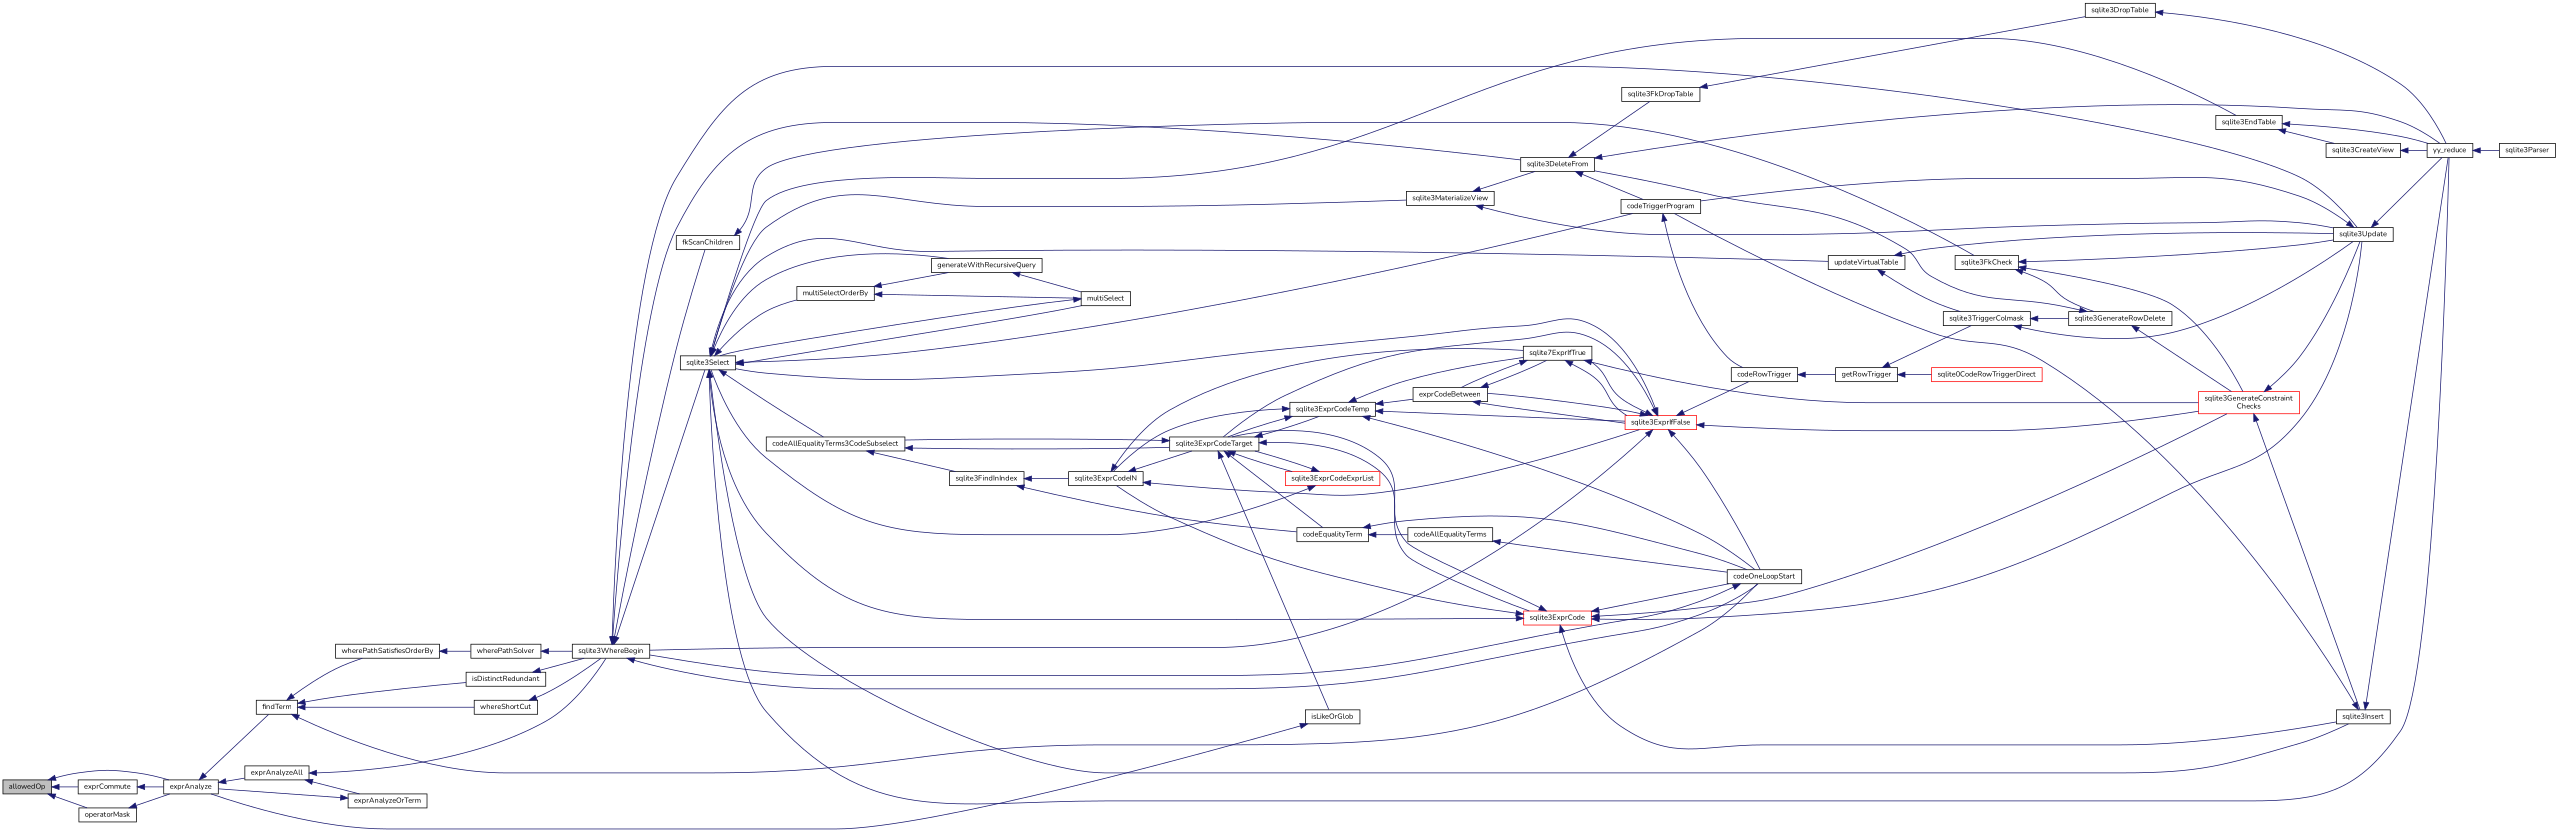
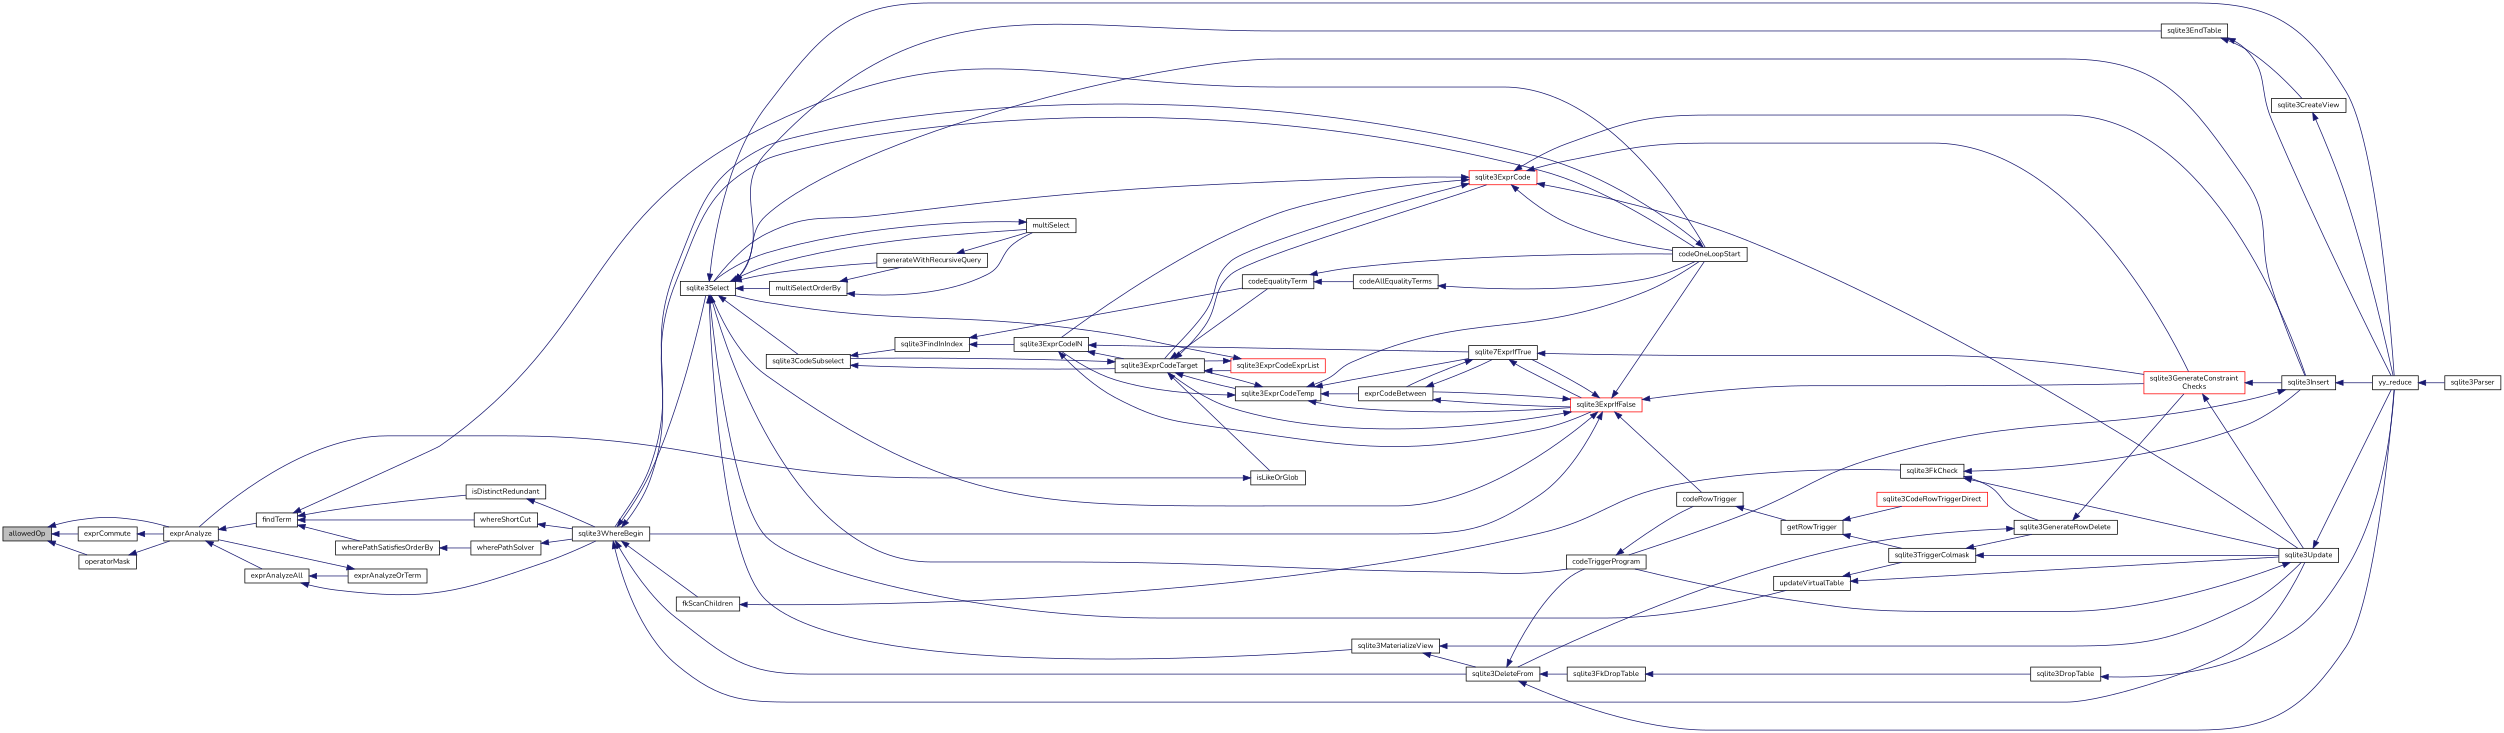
(2155, 297) -> (2143, 454)
(1987, 375) -> (1932, 499)
(836, 444) -> (808, 361)
